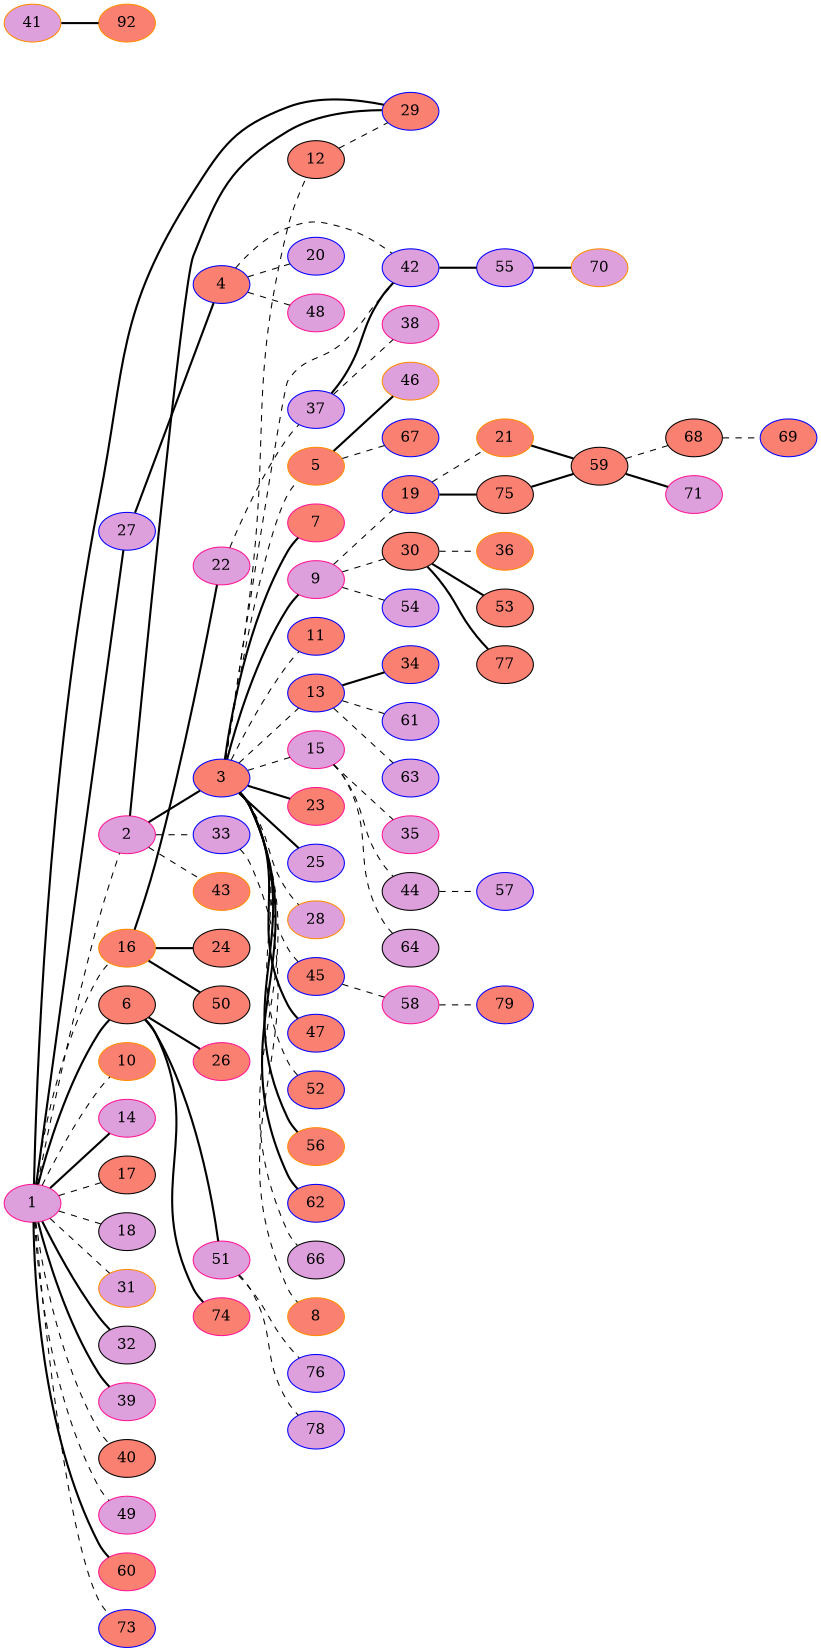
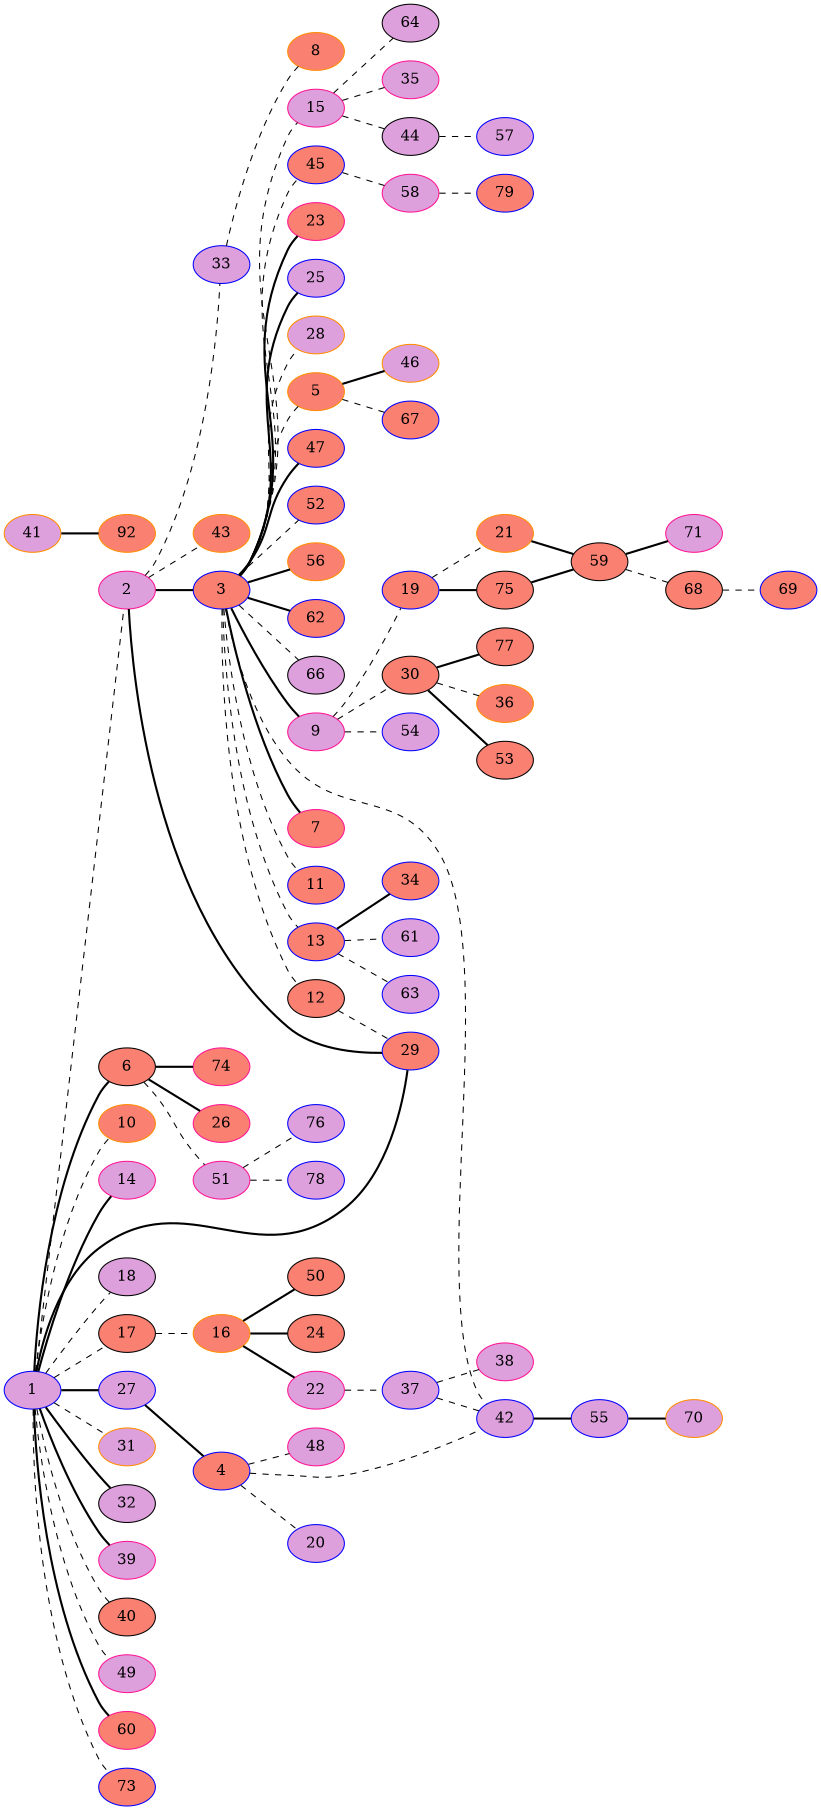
(362, 338) -> (458, 1404)
(61, 1069) -> (174, 1333)
(194, 1126) -> (174, 1123)
(33, 1203) -> (33, 1390)
